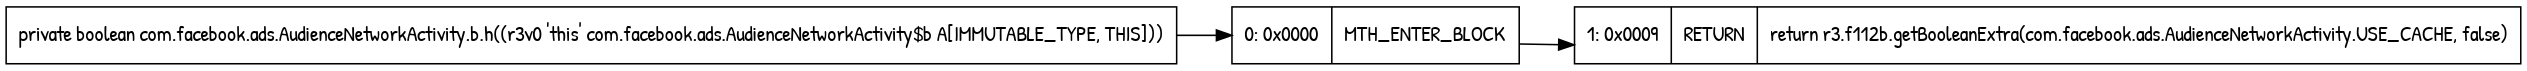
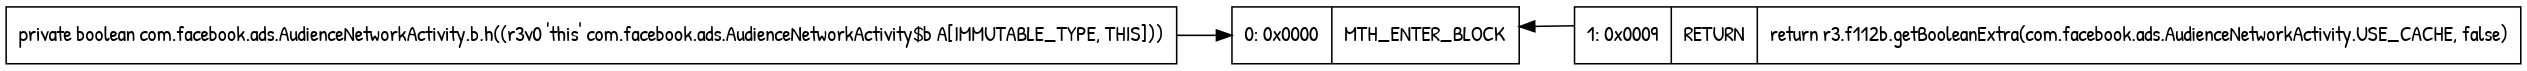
(1539, 44) -> (1555, 26)
